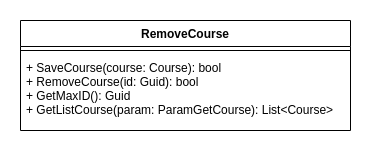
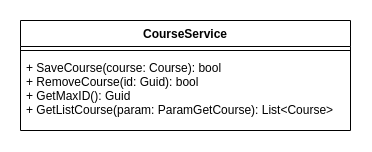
(185, 34) -> (185, 34)
